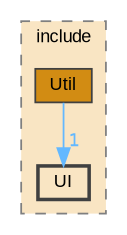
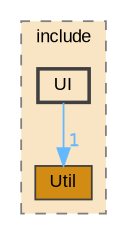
(64, 125) -> (64, 125)
